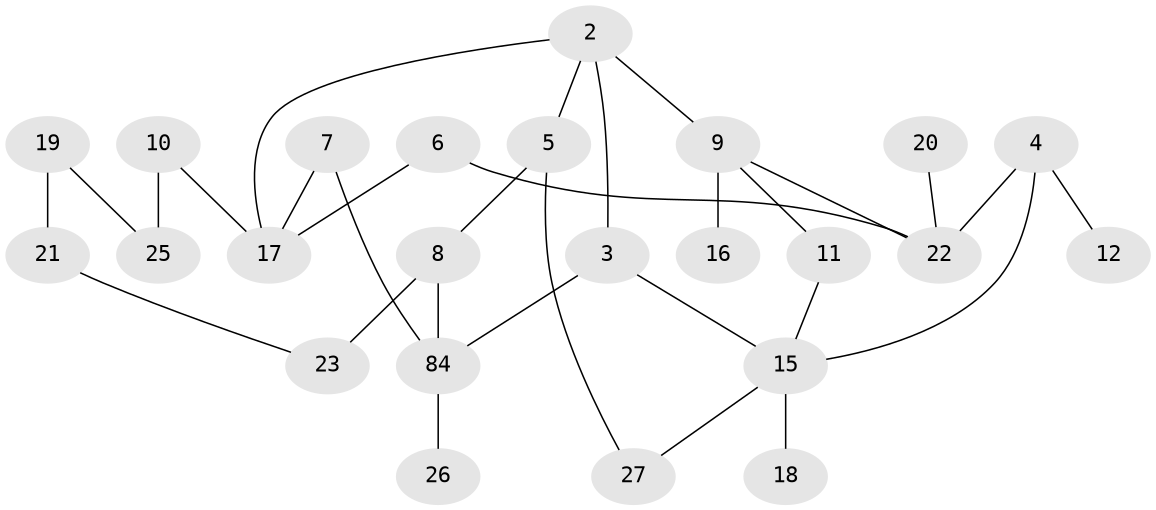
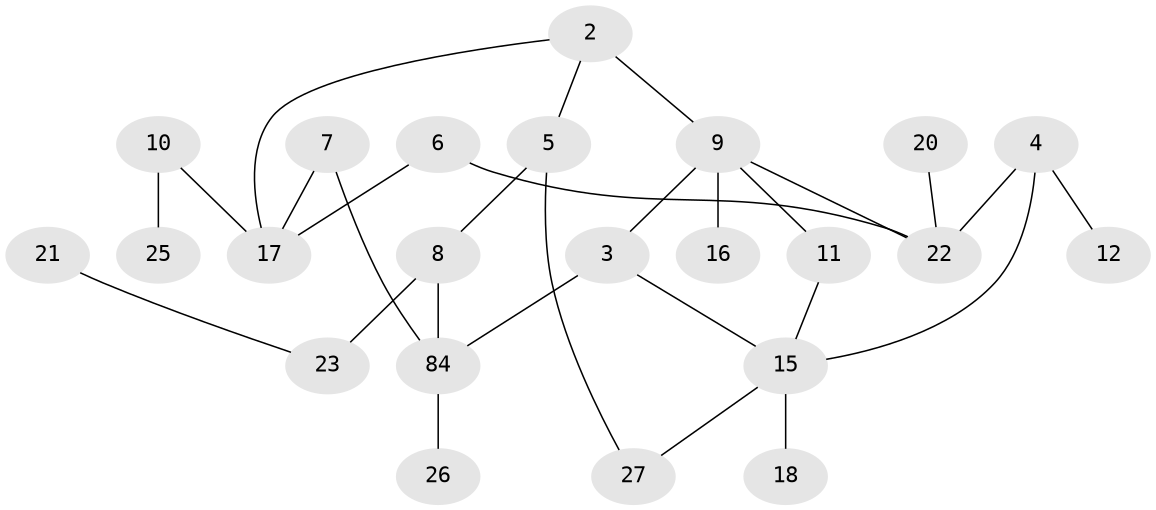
(606, 144) -> (653, 209)
(48, 145) -> none
